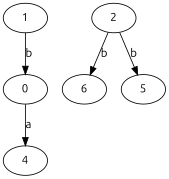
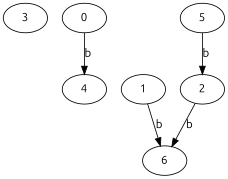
none -> (25, 18)
(25, 50) -> (153, 121)
(127, 50) -> (202, 50)
(29, 125) -> (88, 54)
